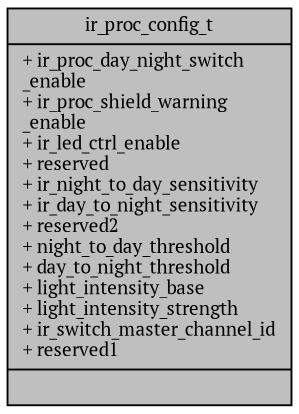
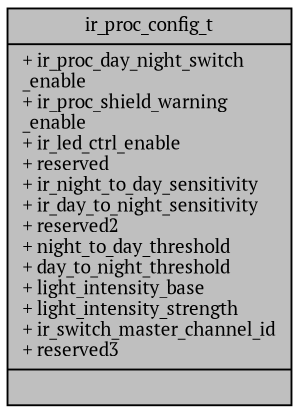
(71, 351) -> (71, 351)
